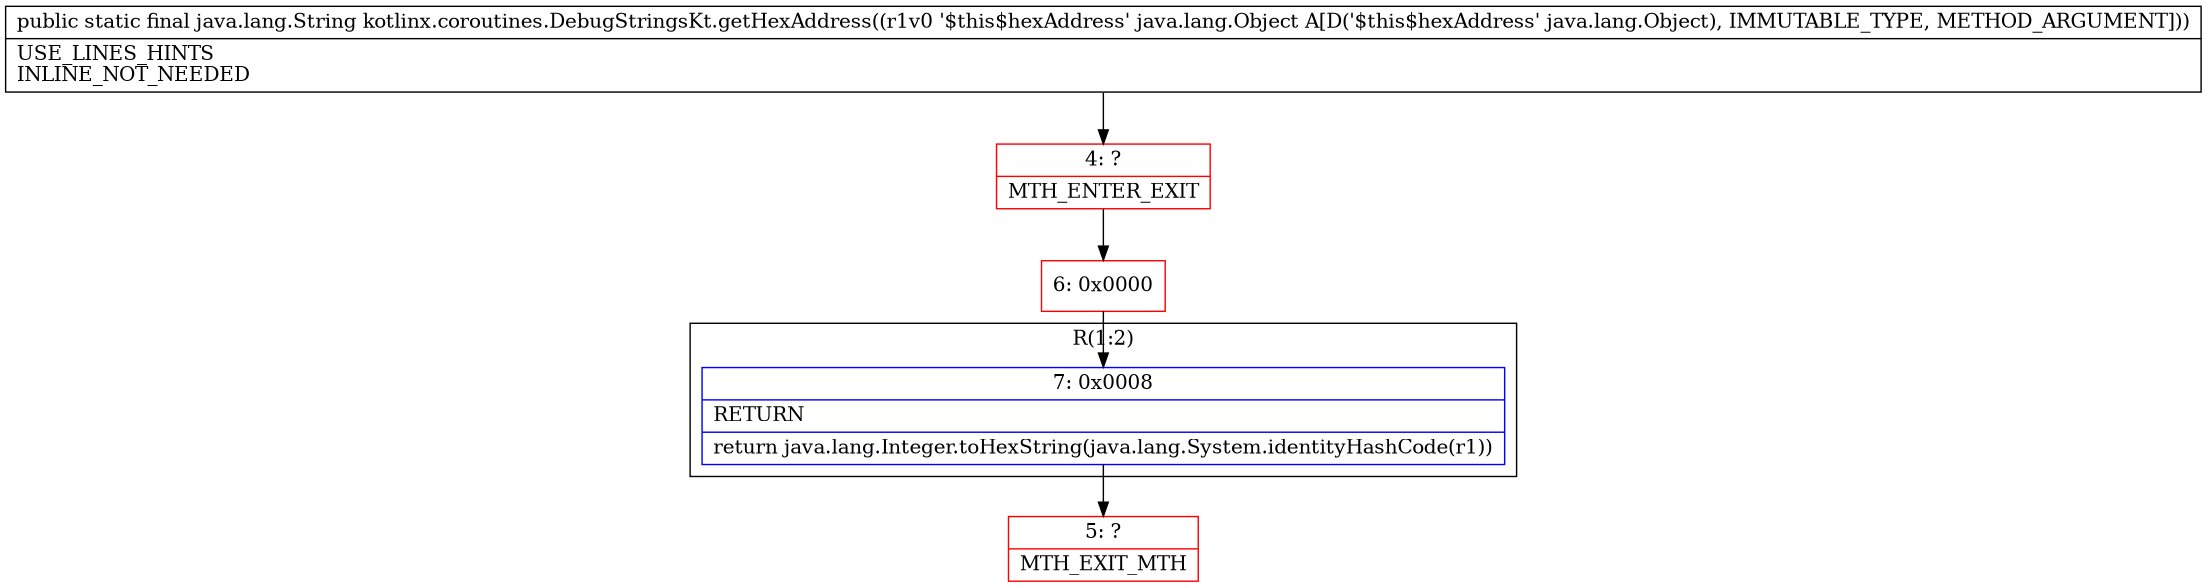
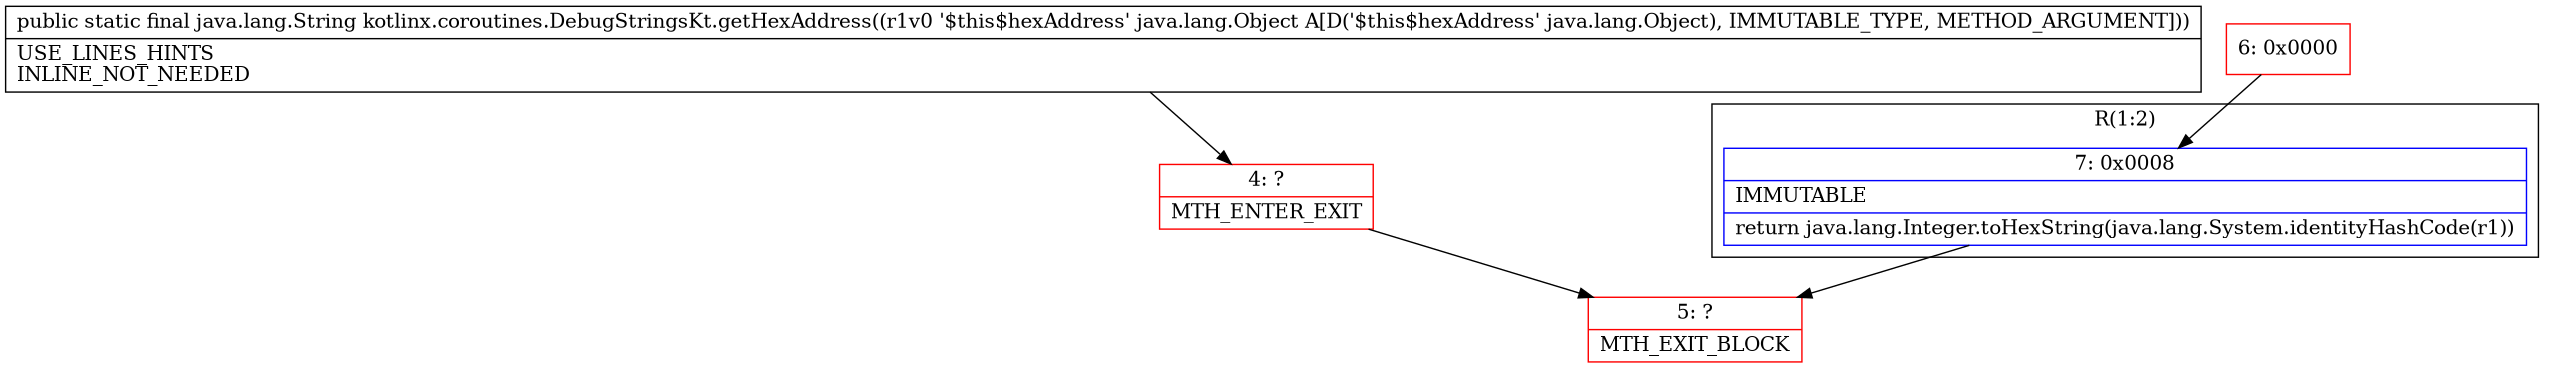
(1103, 228) -> (1474, 261)
(759, 415) -> (1801, 196)
(1103, 564) -> (1695, 345)
